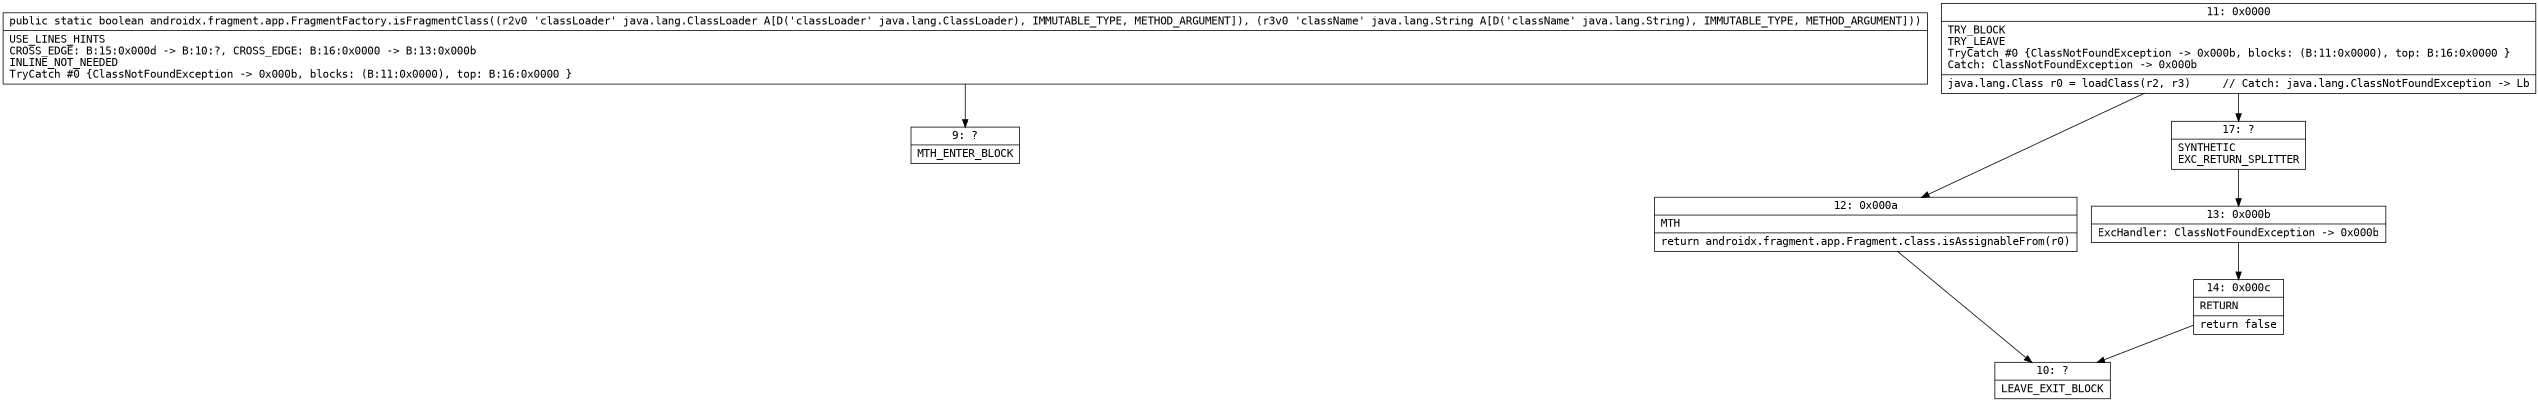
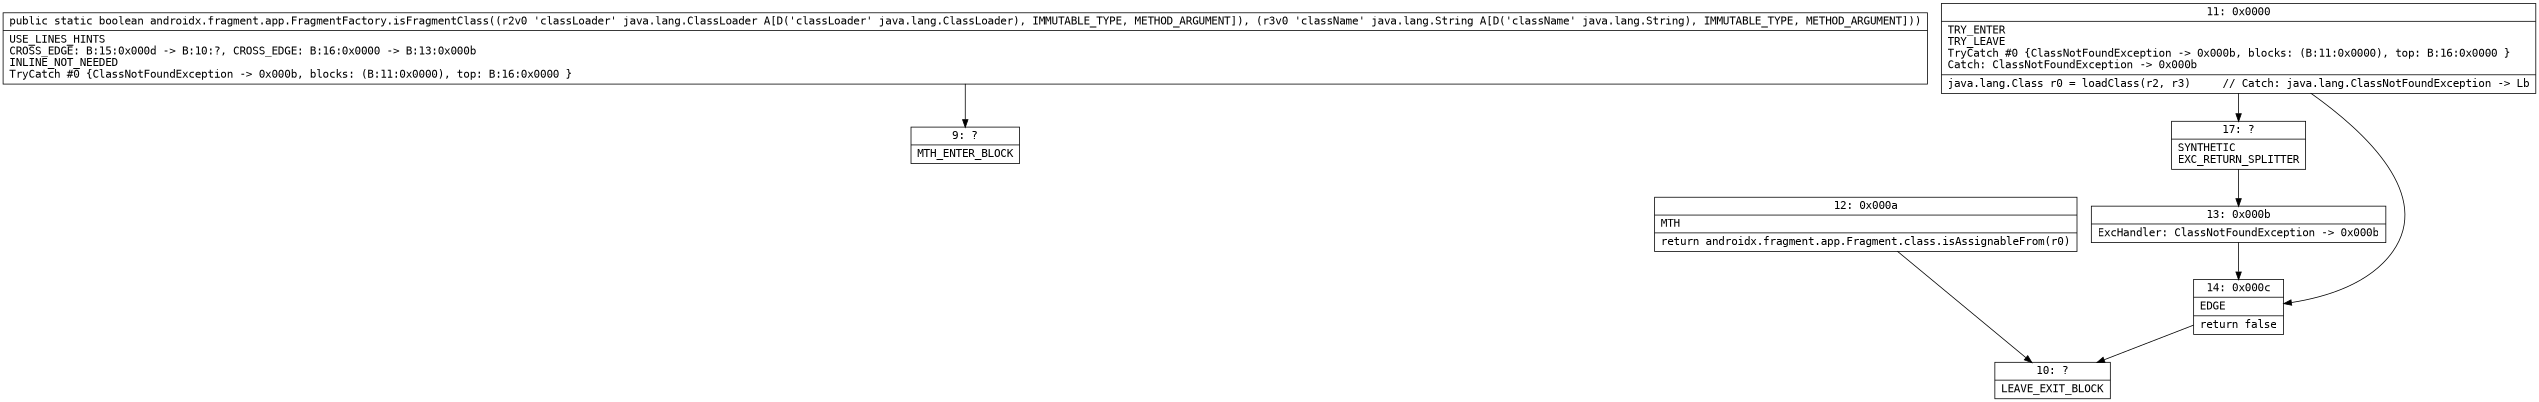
(1977, 30) -> (1977, 30)
(2037, 144) -> (2404, 213)
(2219, 306) -> (2213, 306)
